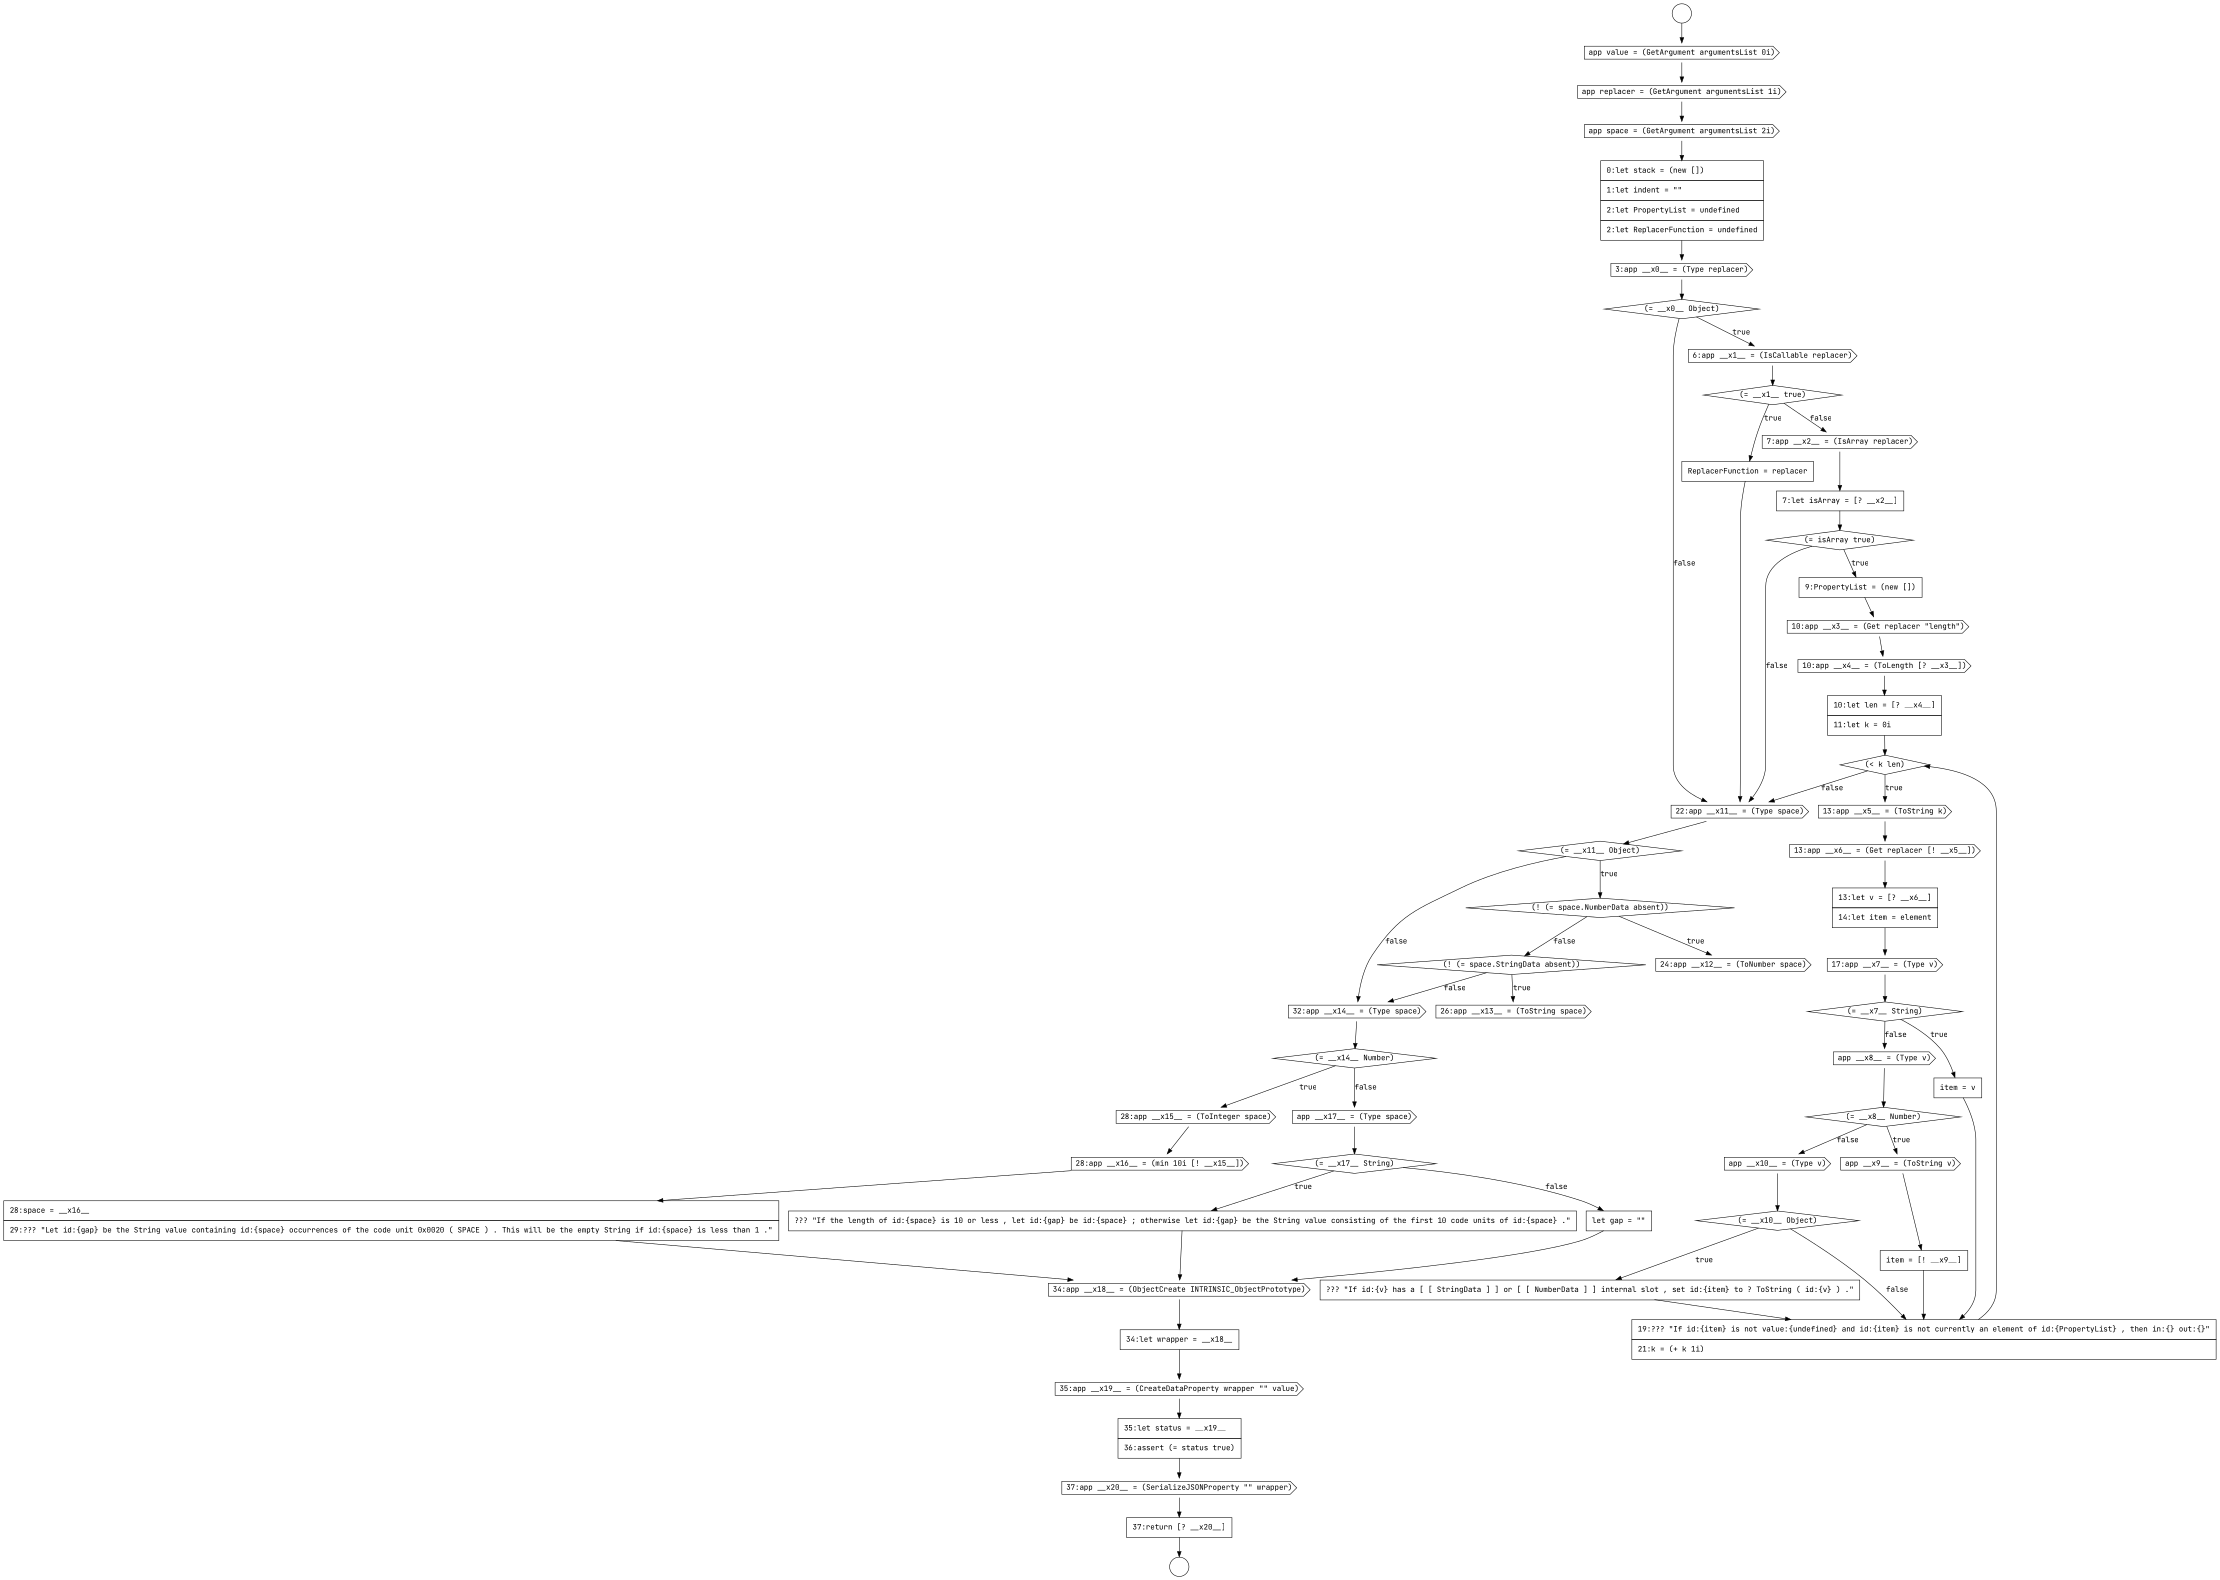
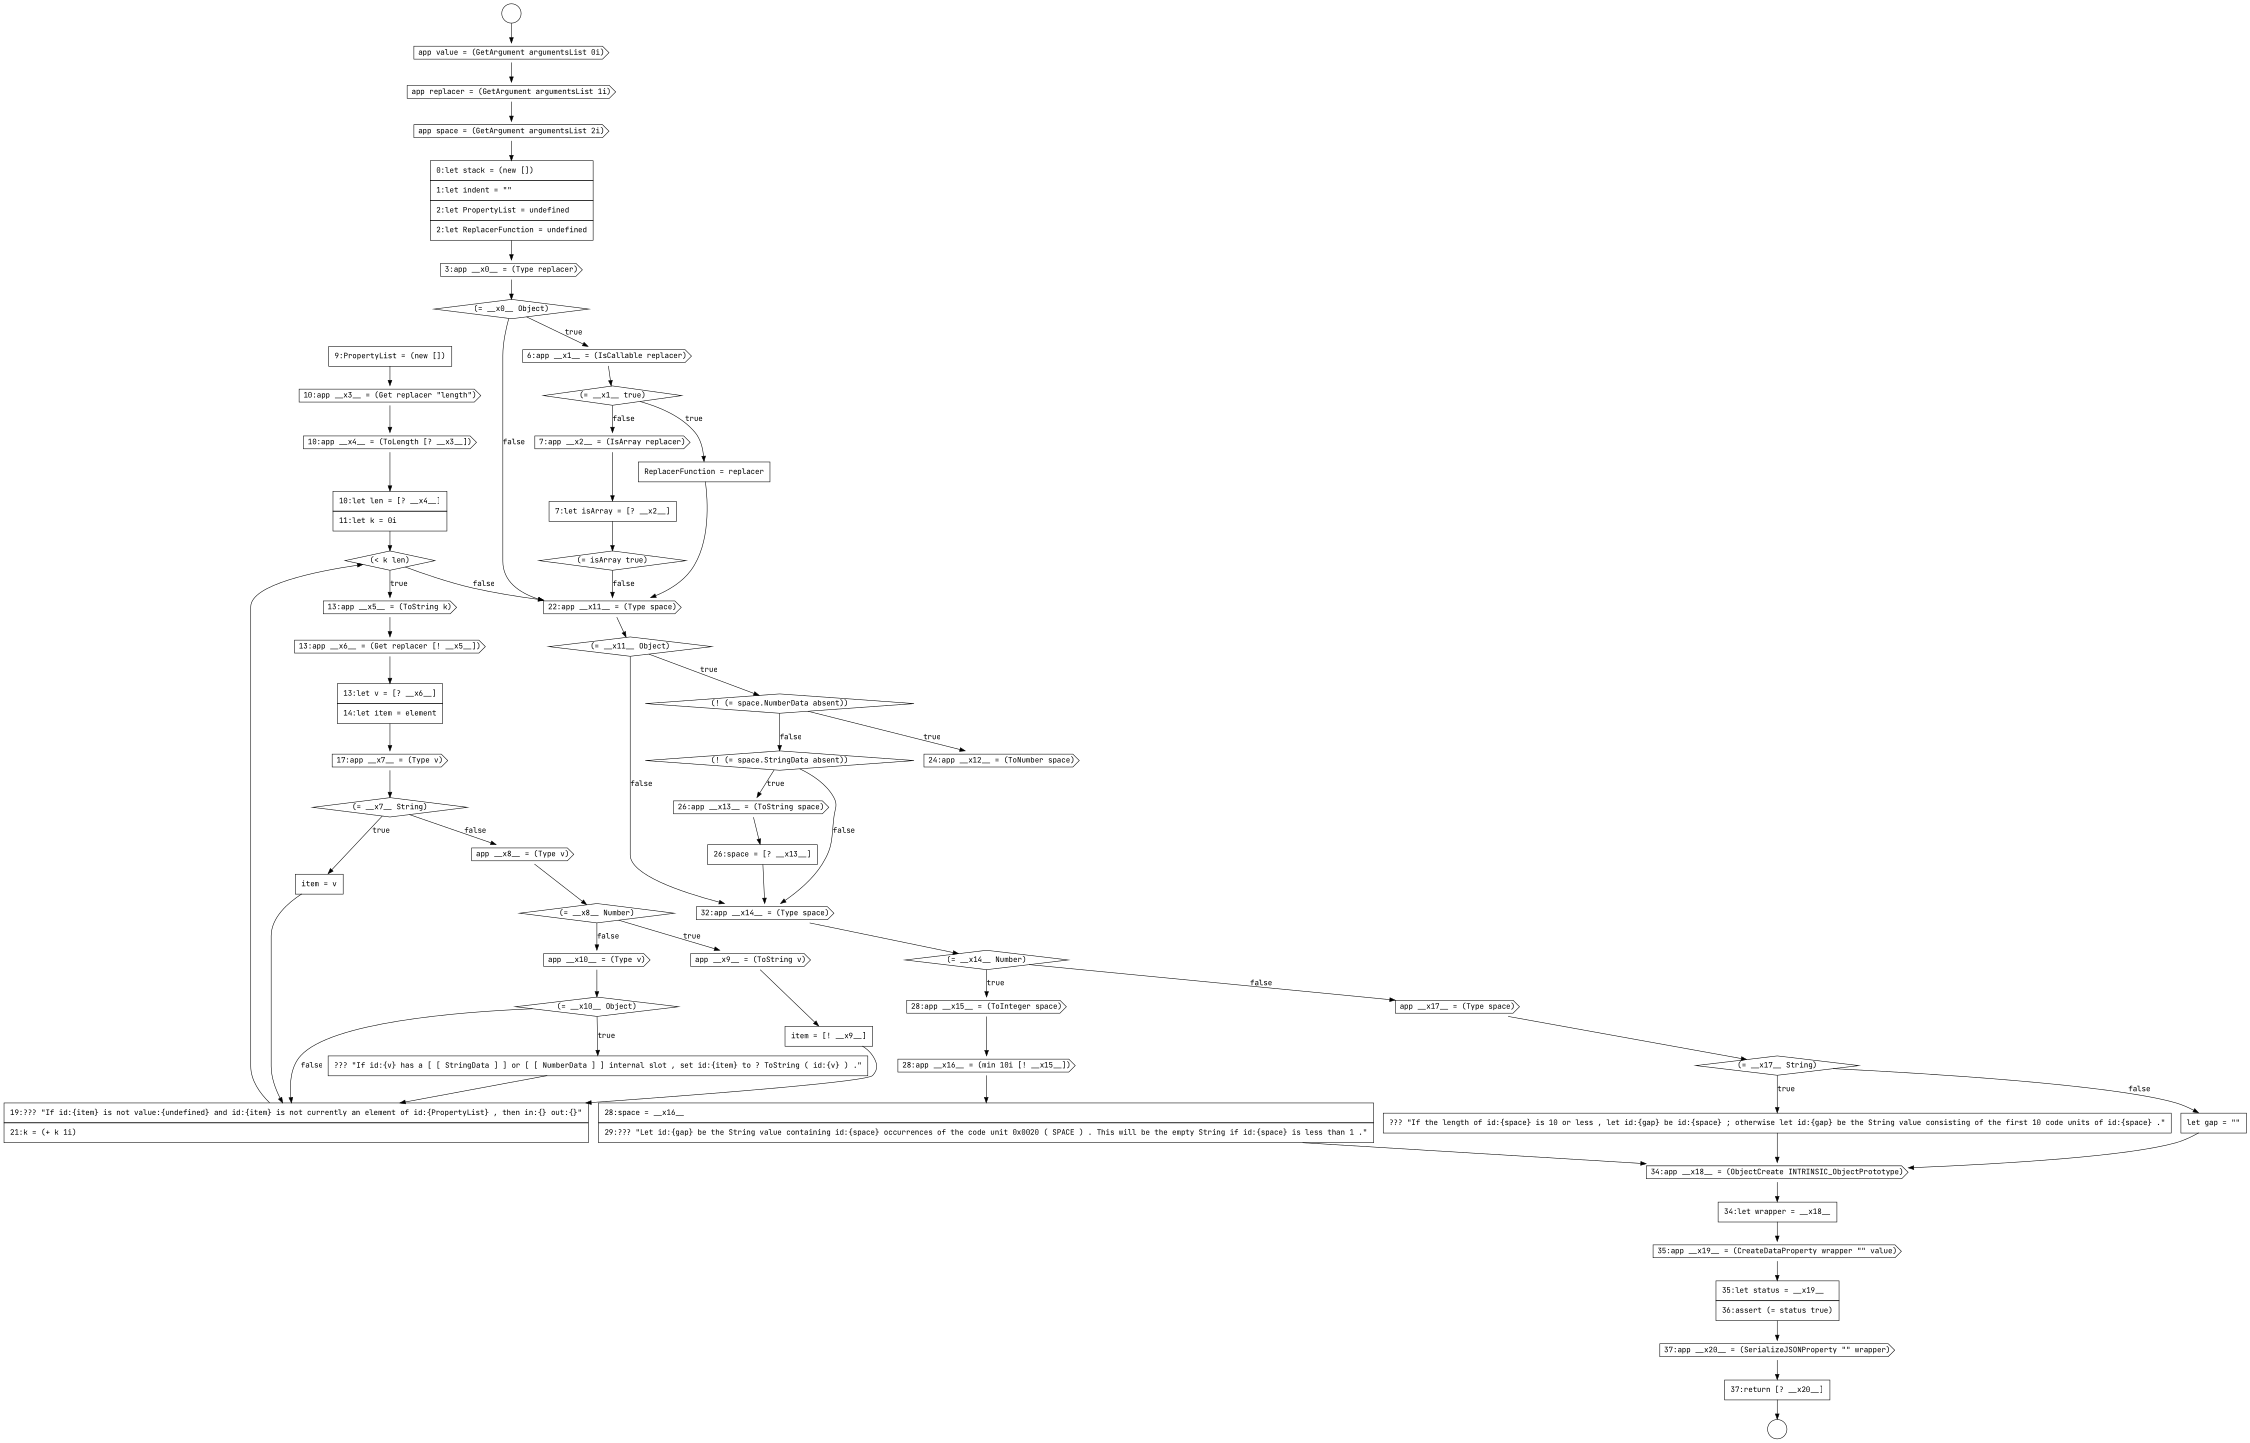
(1849, 561) -> none
none -> (762, 854)
